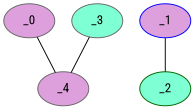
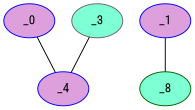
(29, 21) -> (29, 21)
(63, 89) -> (63, 89)
(165, 89) -> (165, 89)
